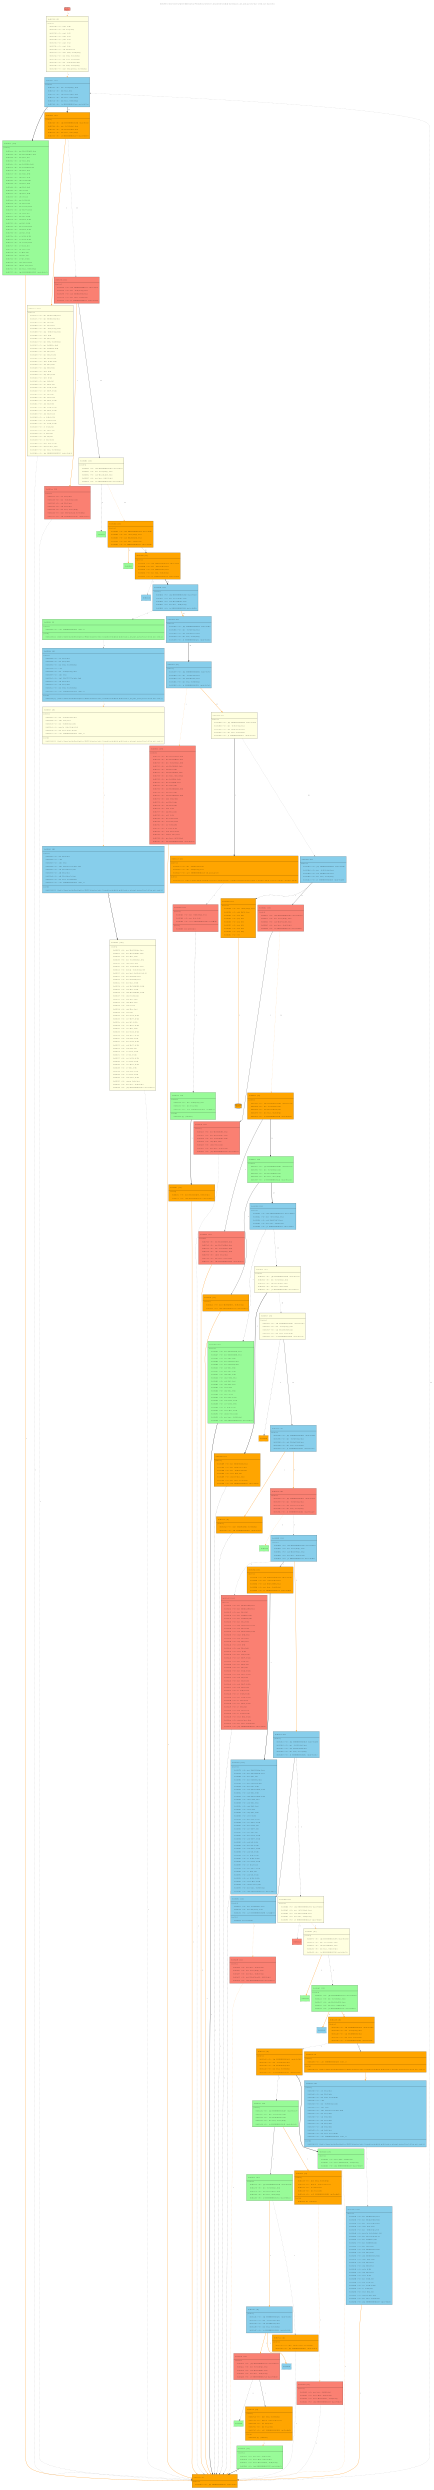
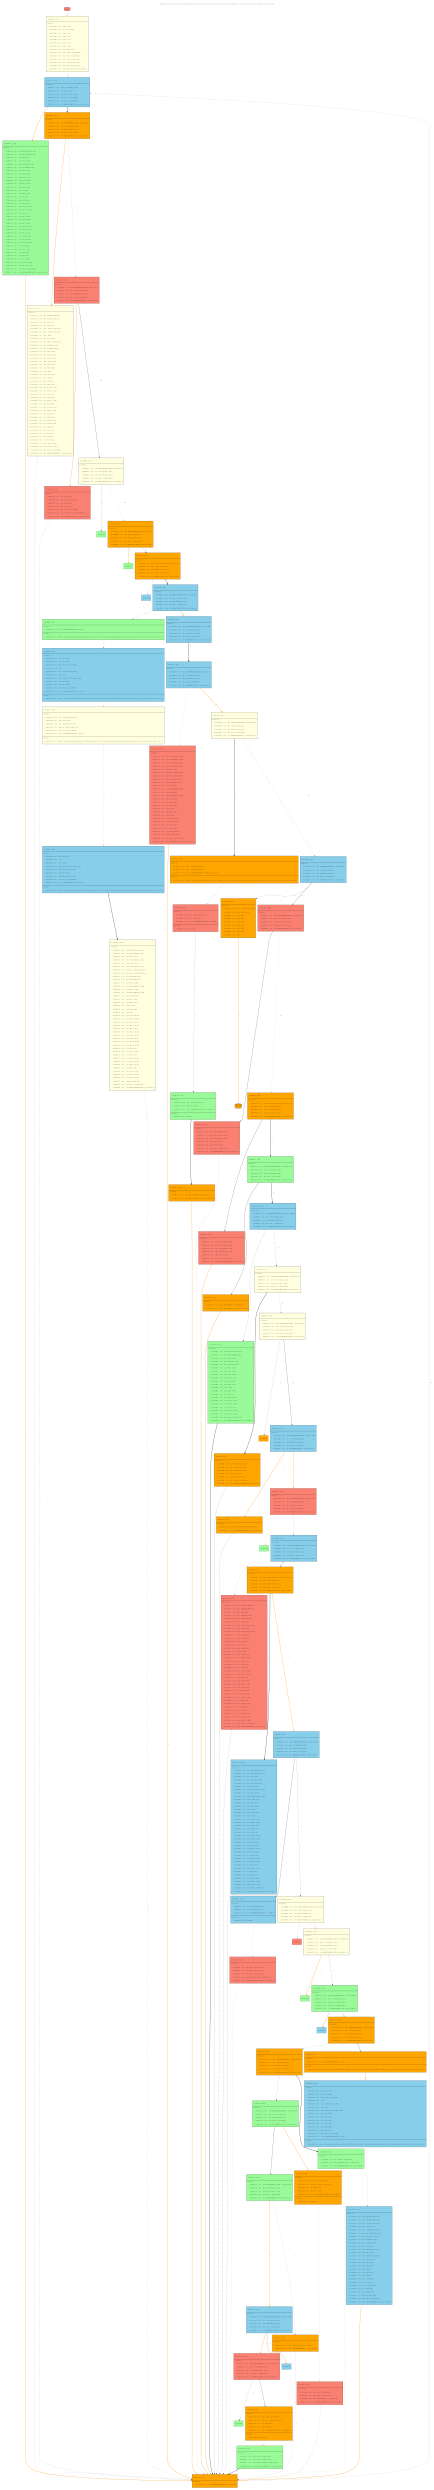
(38, 123) -> (38, 123)
(296, 1646) -> (283, 1662)
